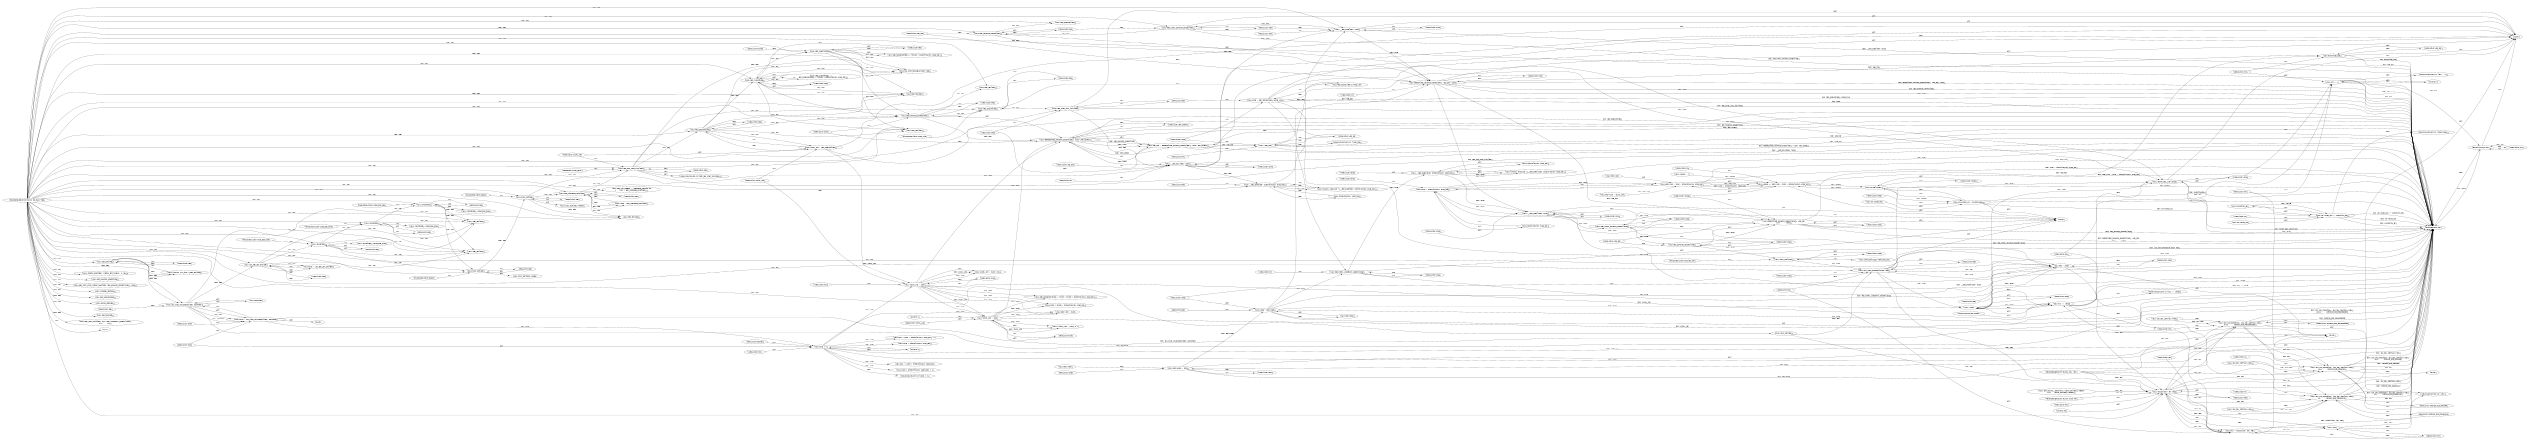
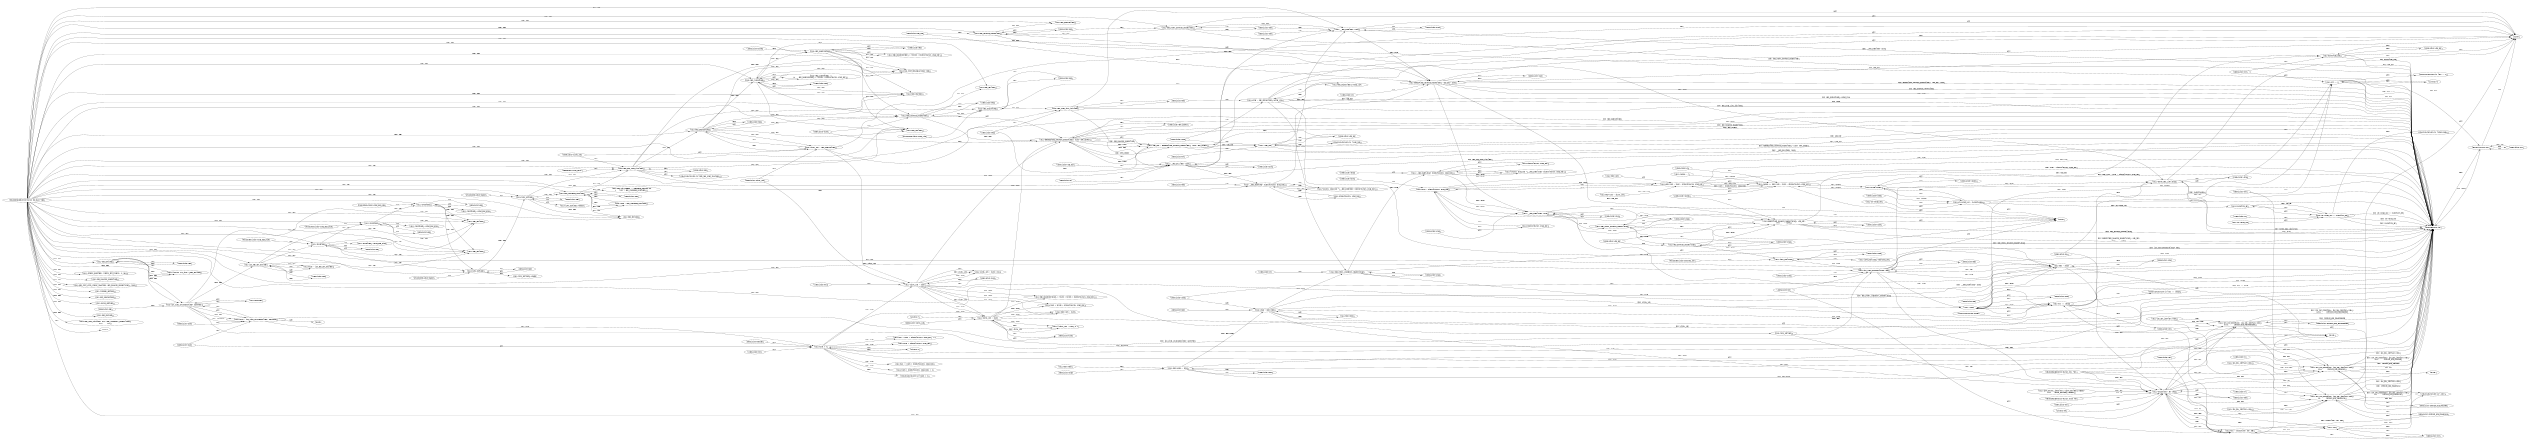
(1874, 67) -> (1874, 67)
(1616, 99) -> (1686, 359)
(2146, 210) -> (2108, 207)
